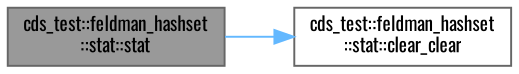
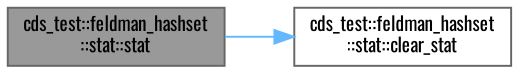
(403, 37) -> (403, 37)
